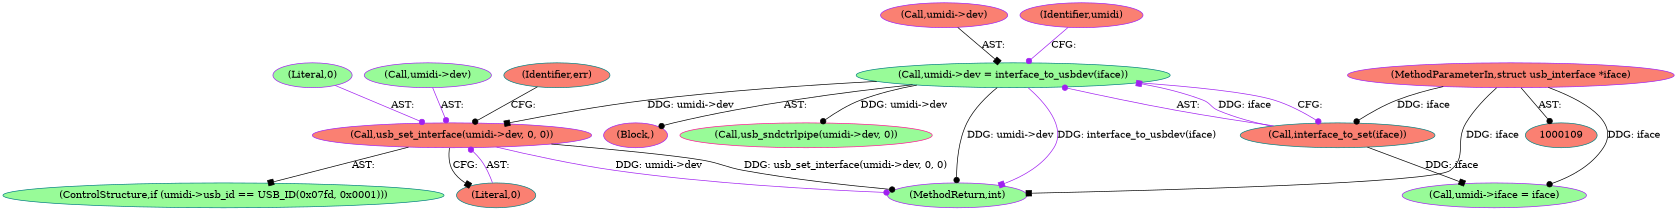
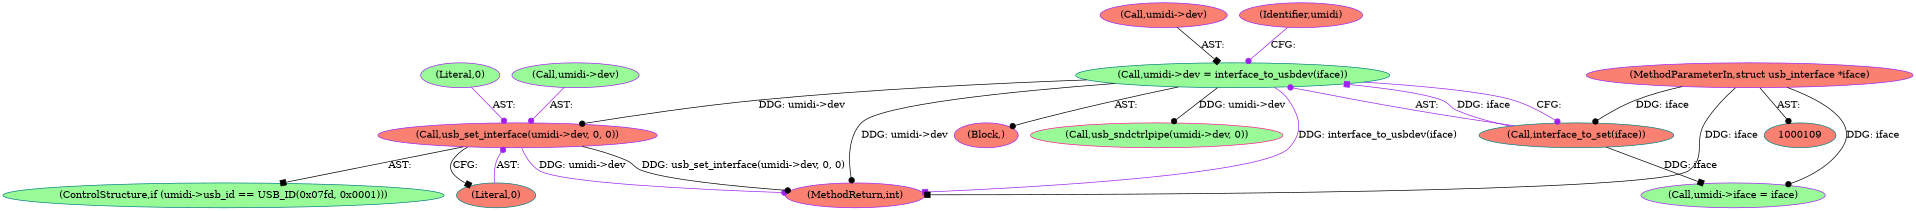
(557, 75) -> none
(693, 95) -> (835, 94)
(957, 195) -> (855, 195)
